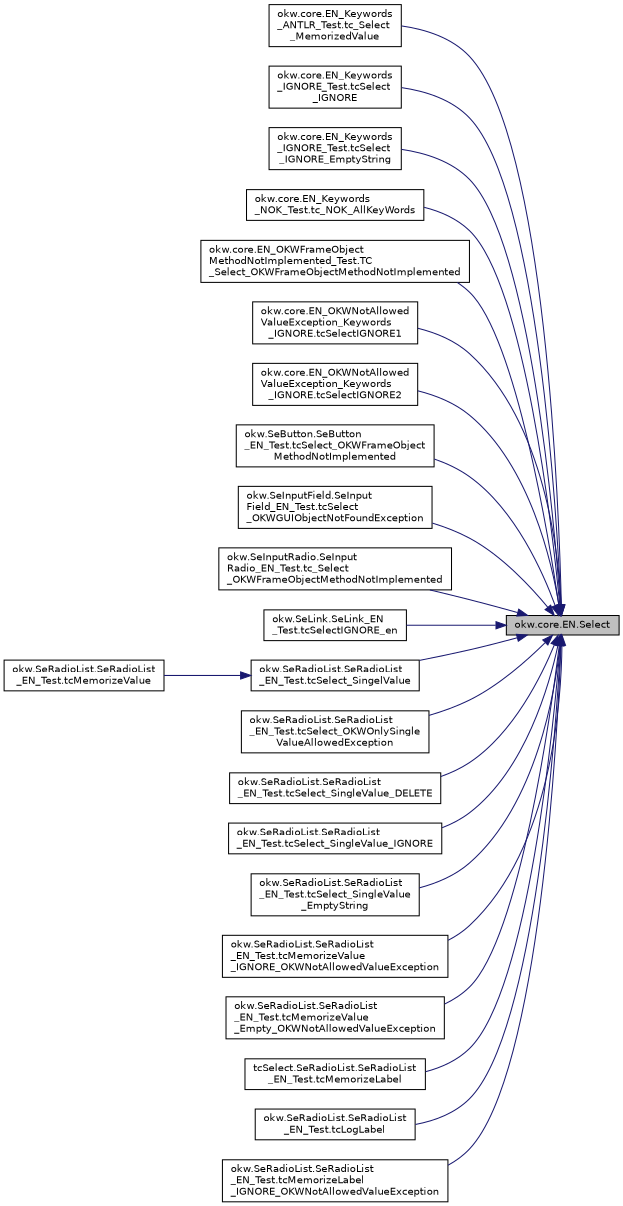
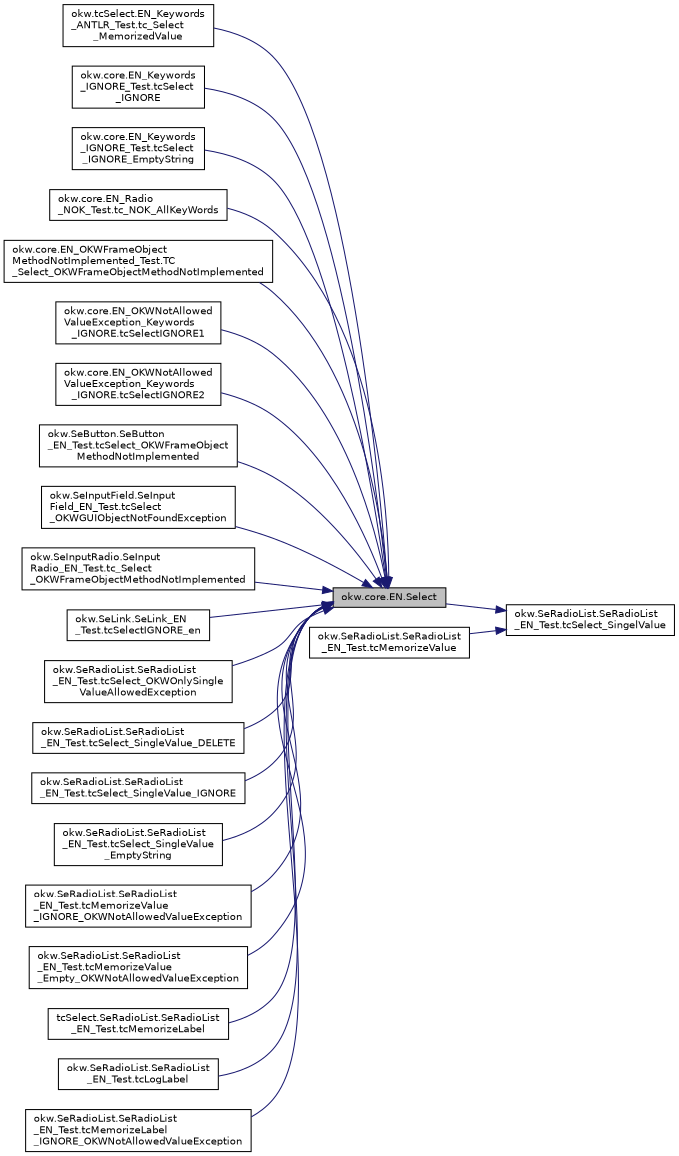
(335, 26) -> (138, 26)
(335, 205) -> (138, 205)
(469, 650) -> (471, 607)
